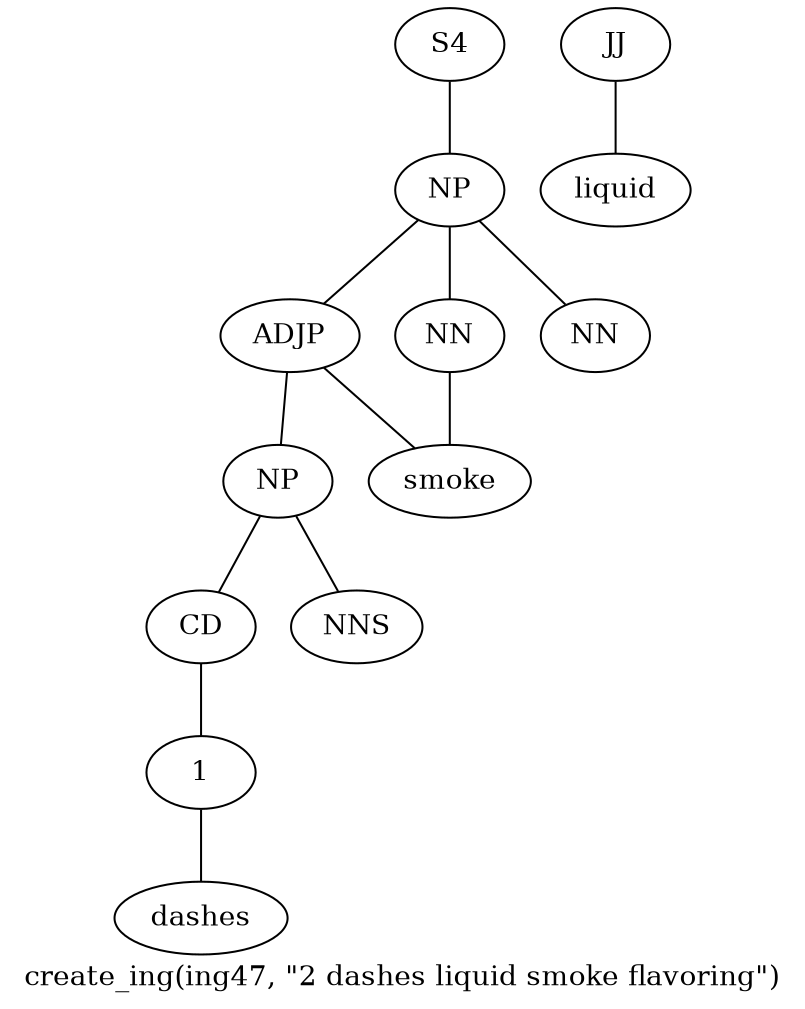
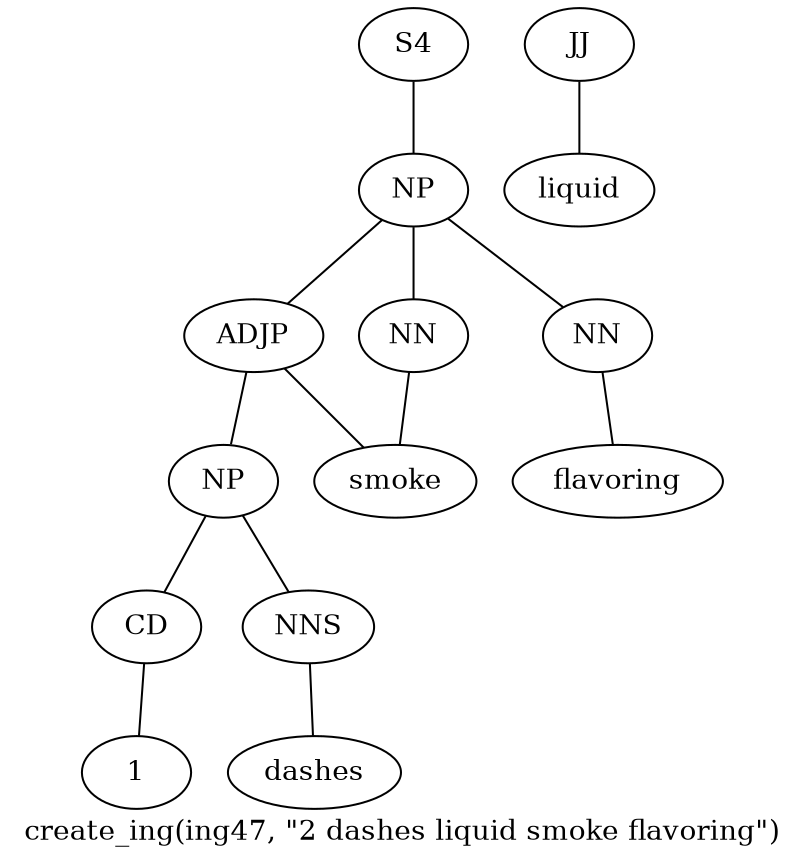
none -> (618, 481)
(201, 845) -> (311, 700)
